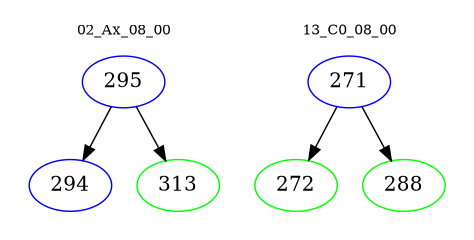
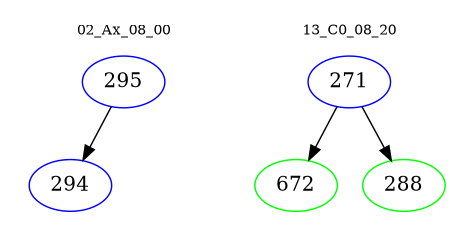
(350, 31) -> (350, 31)
(178, 185) -> none
(296, 185) -> (296, 185)
